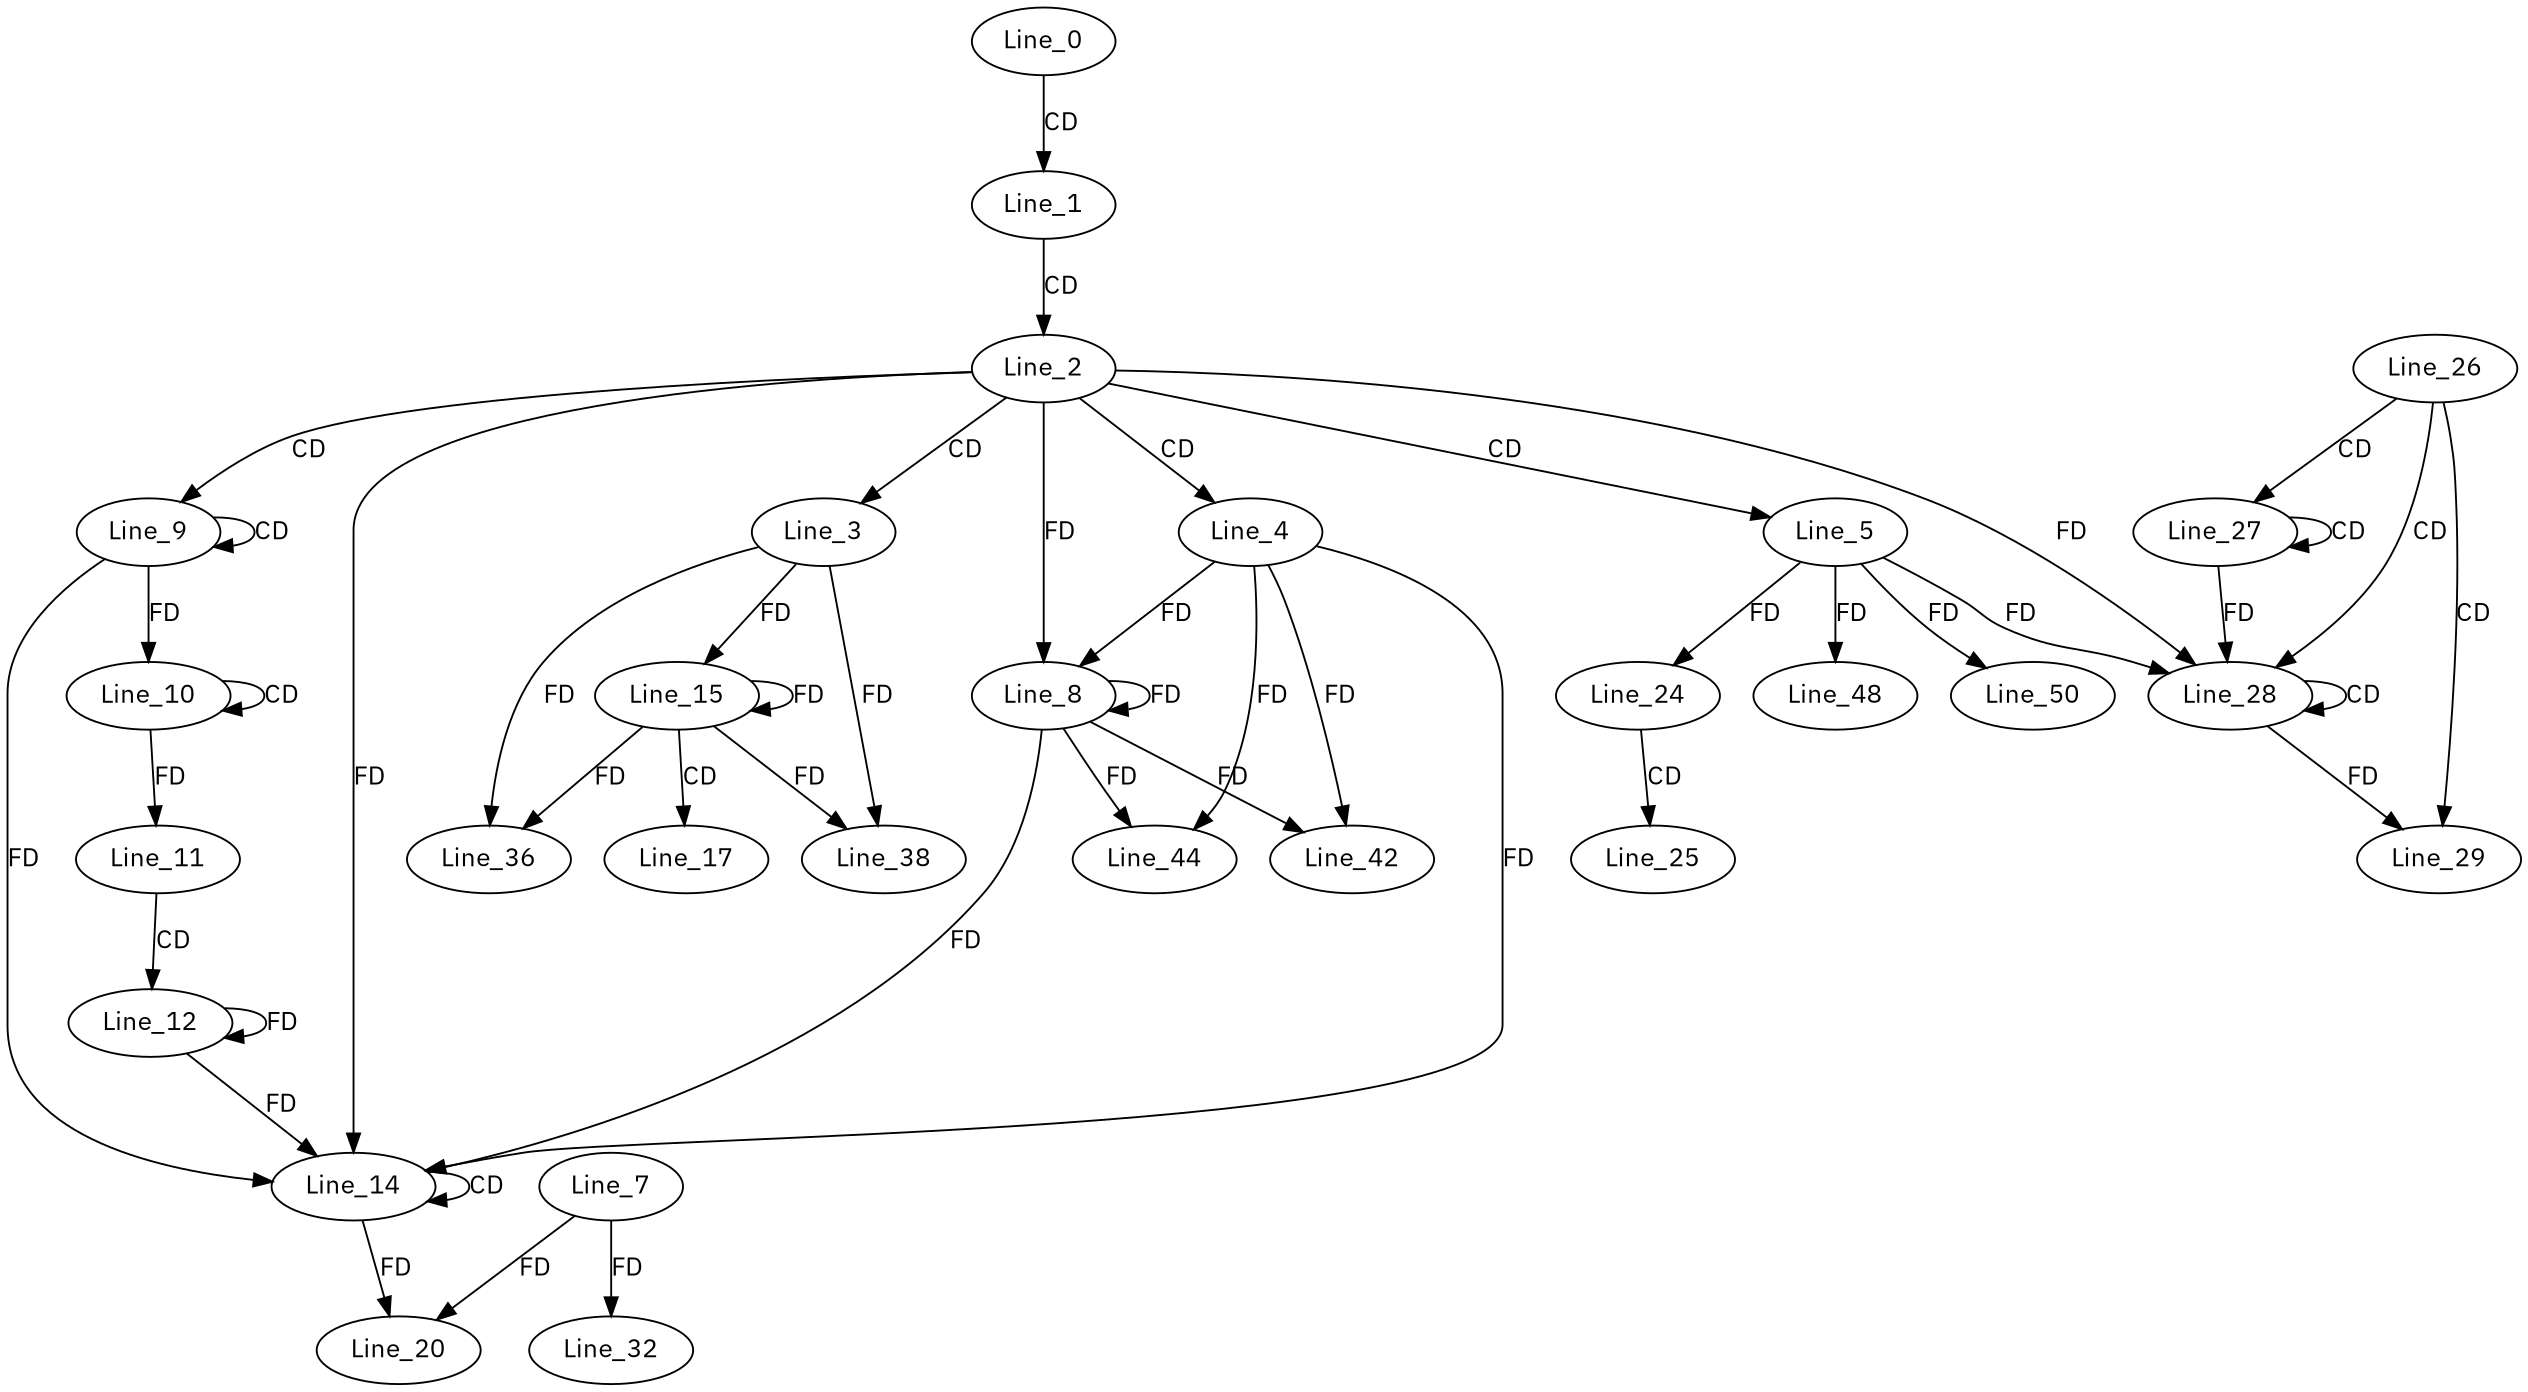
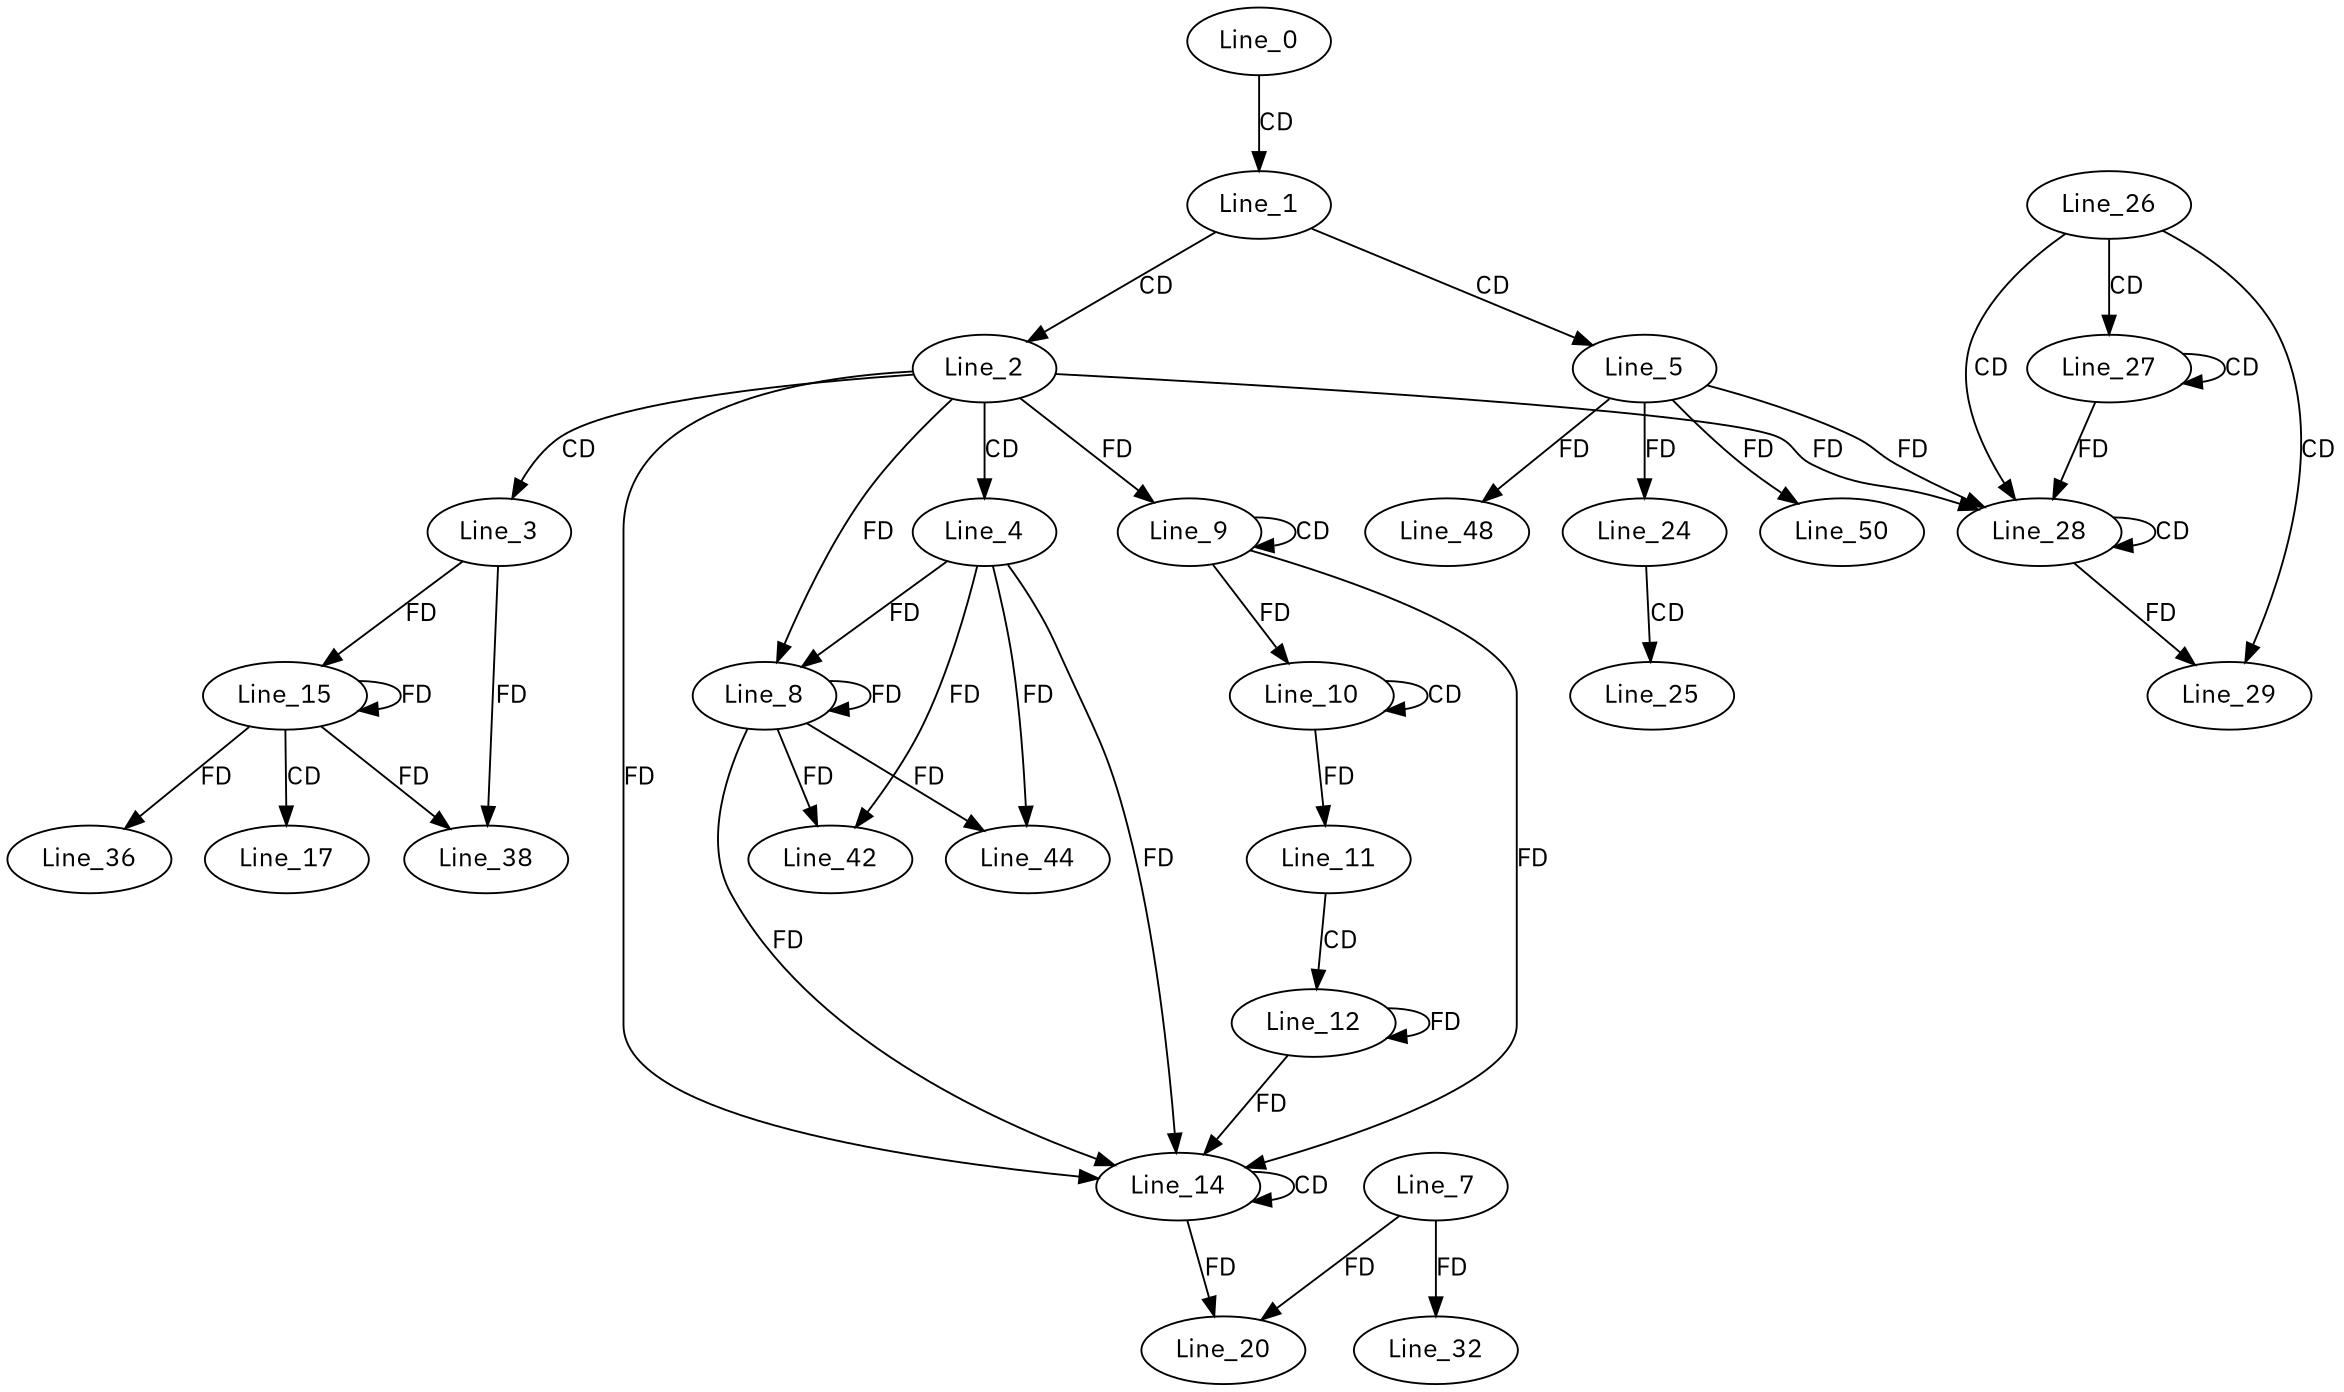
(1430, 448) -> (1443, 283)
(309, 450) -> (1118, 450)
(577, 631) -> none
